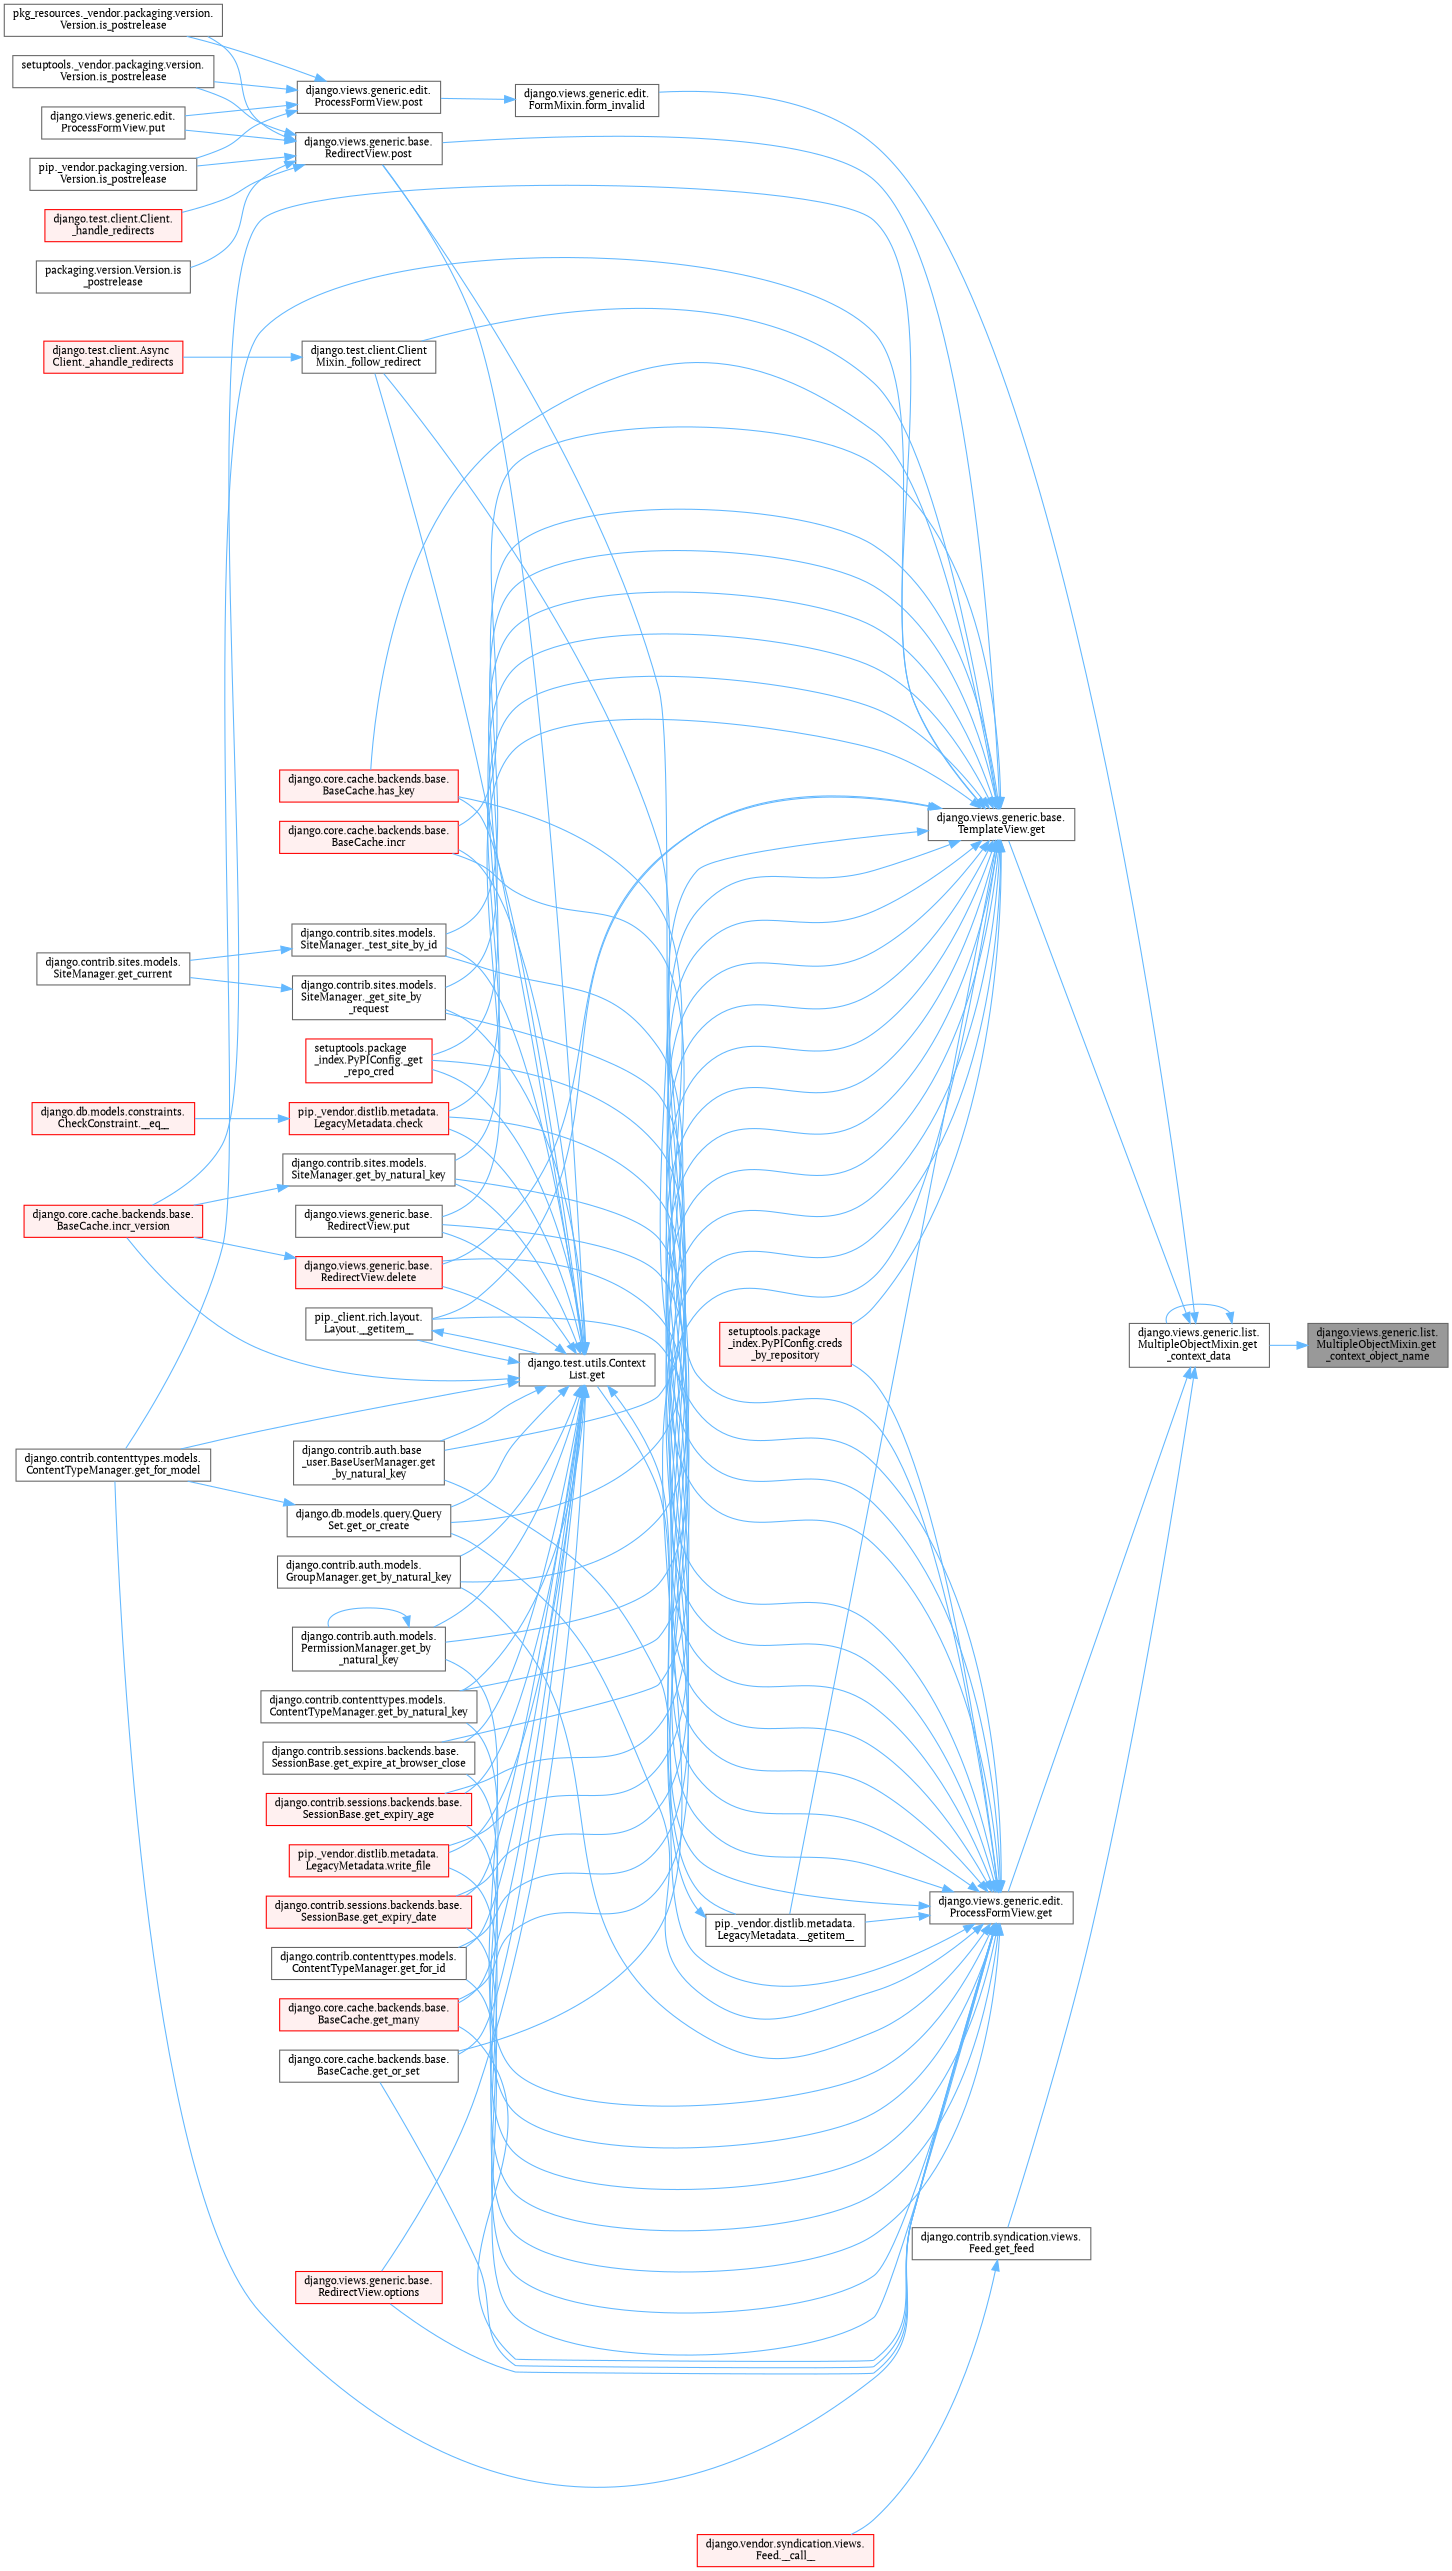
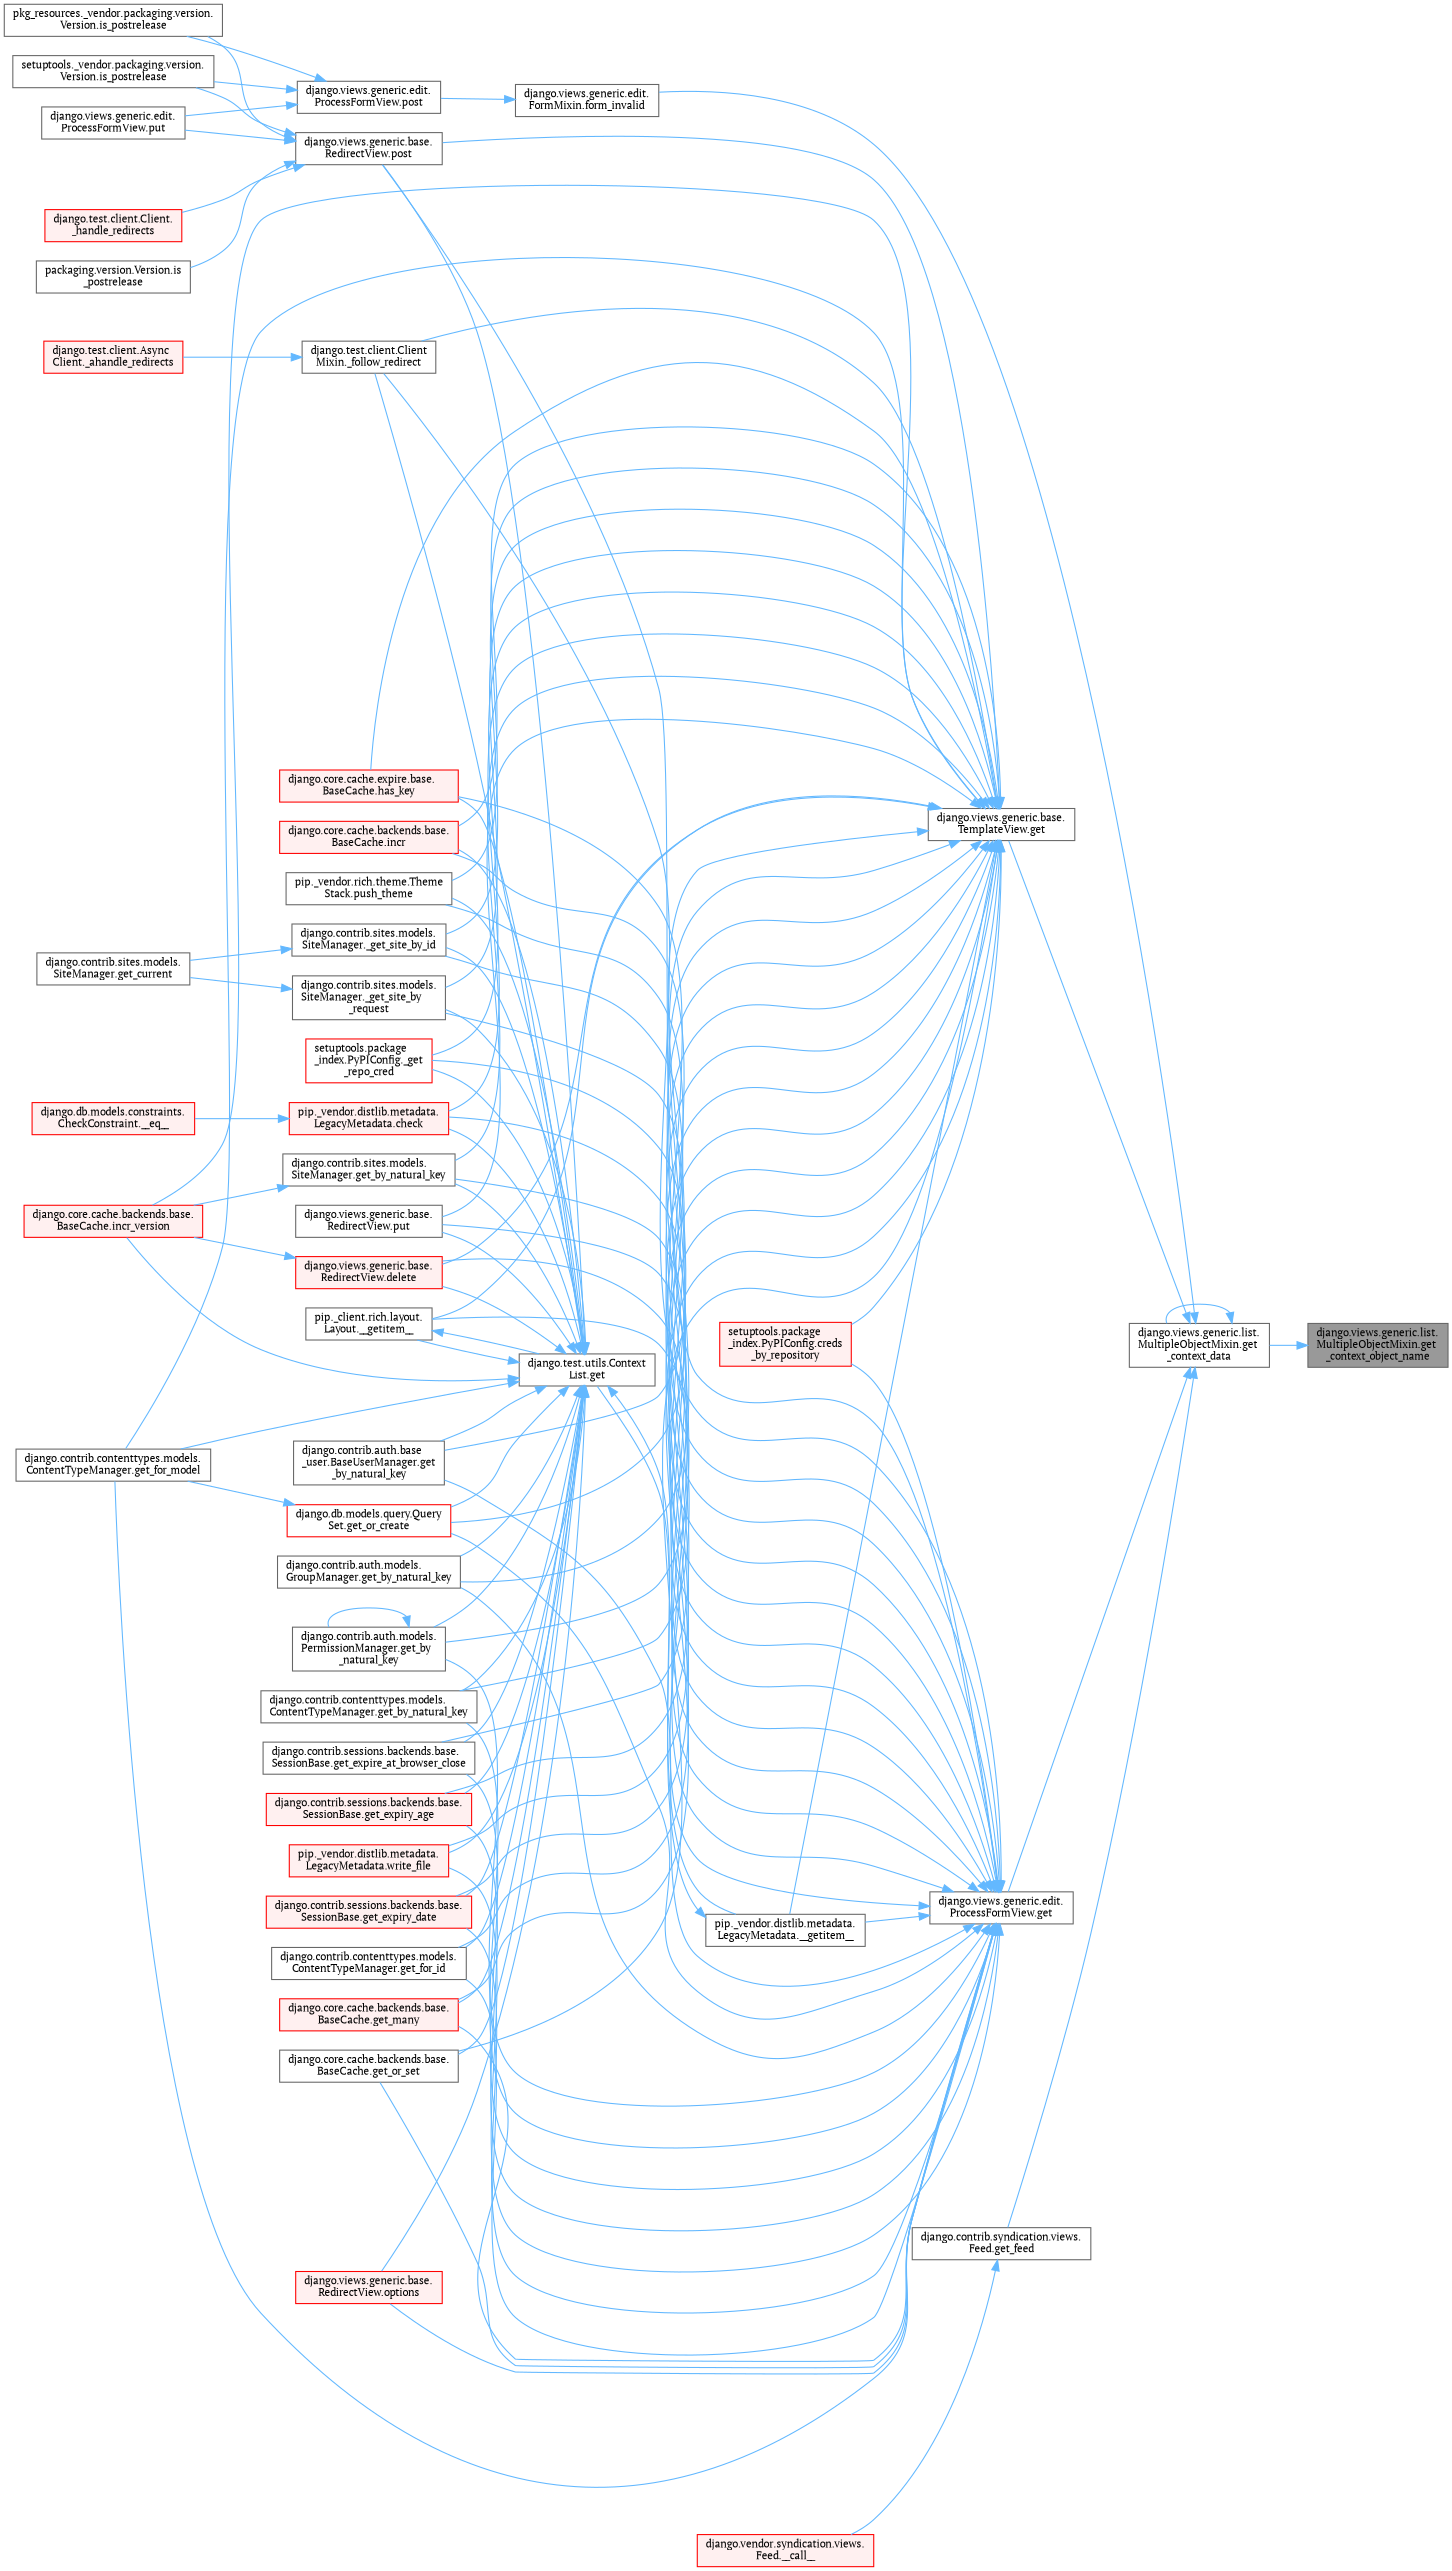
(113, 174) -> none
(369, 786) -> (369, 786)
none -> (369, 889)
(369, 940) -> (369, 940)
(369, 1521) -> (369, 1521)
